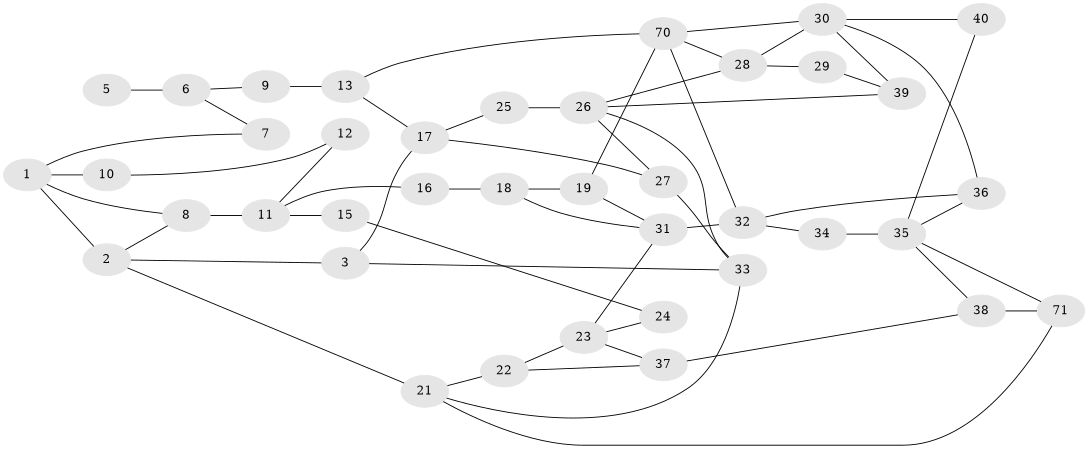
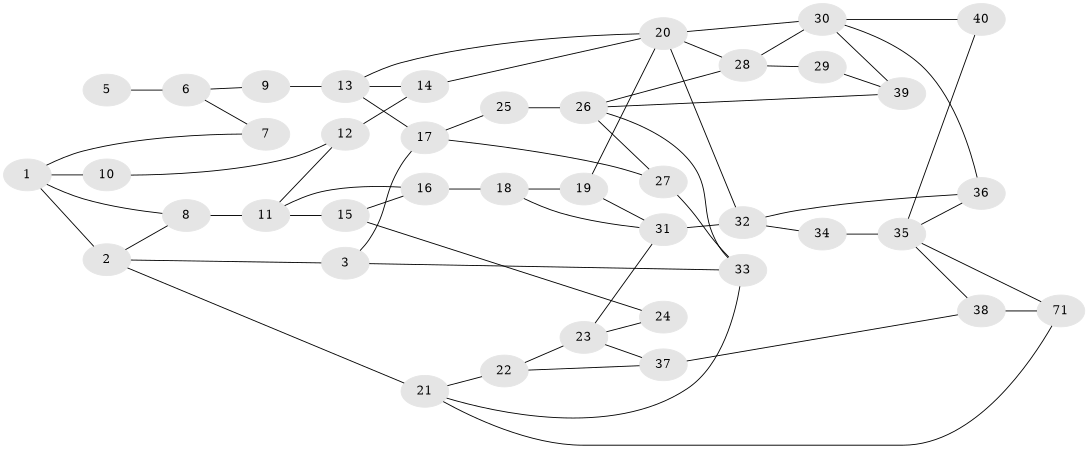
(663, 34) -> (663, 34)
none -> (425, 87)
none -> (379, 204)
